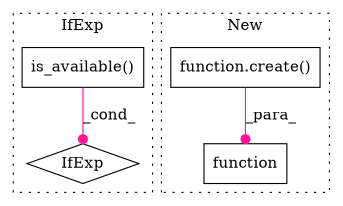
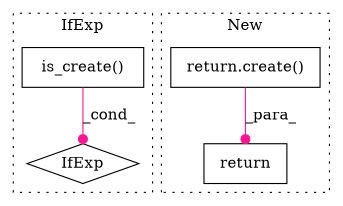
(83, 67) -> (83, 67)
(245, 67) -> (245, 67)
(245, 164) -> (245, 164)
